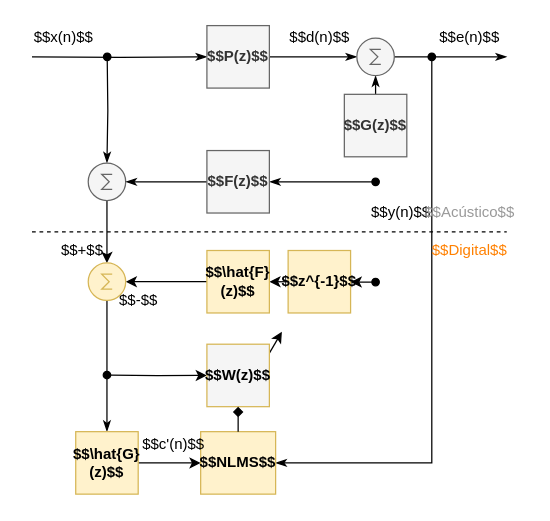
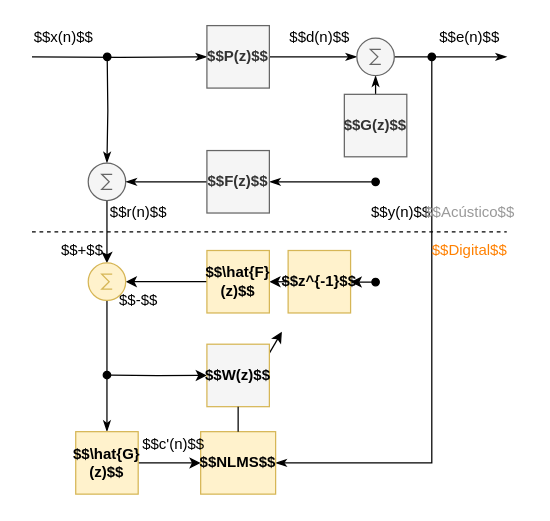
none -> (138, 213)
(238, 417) -> (238, 412)
